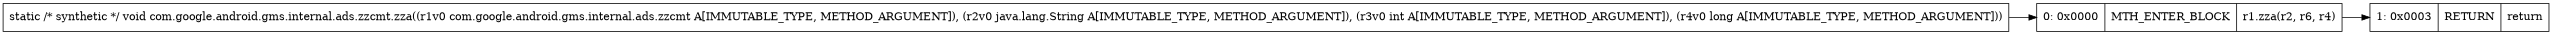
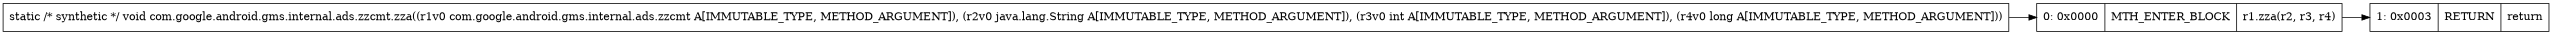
(2289, 17) -> (2289, 17)
